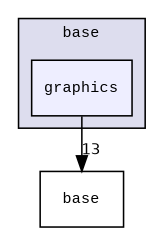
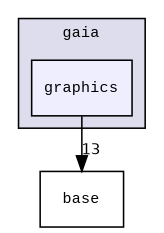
(82, 33) -> (82, 33)
